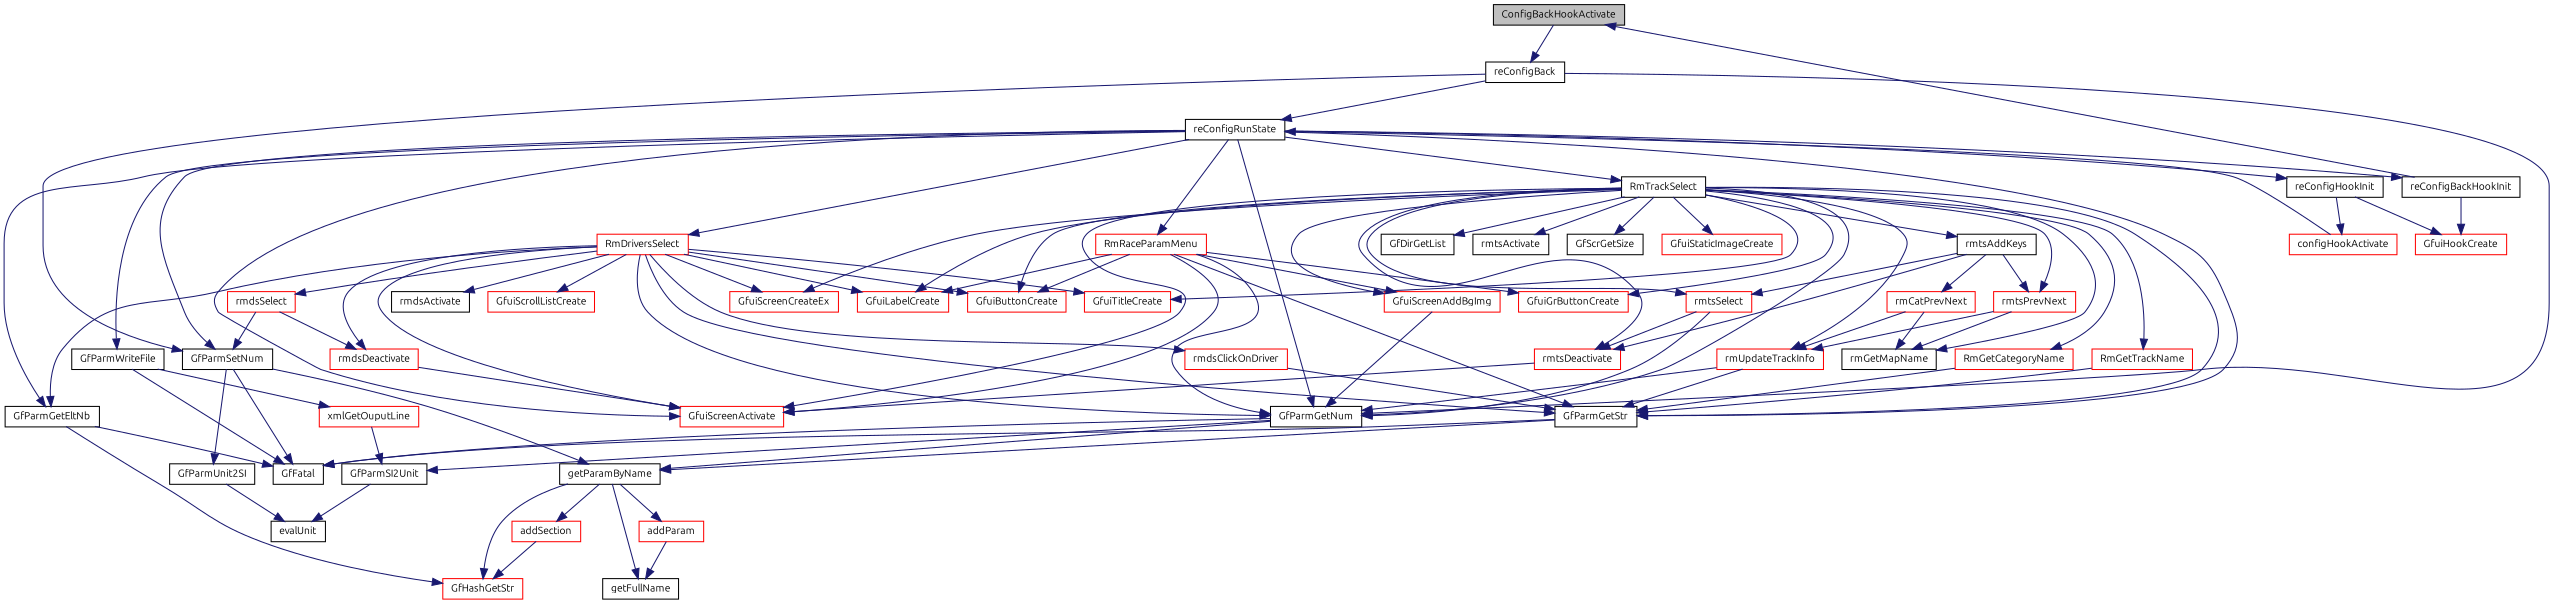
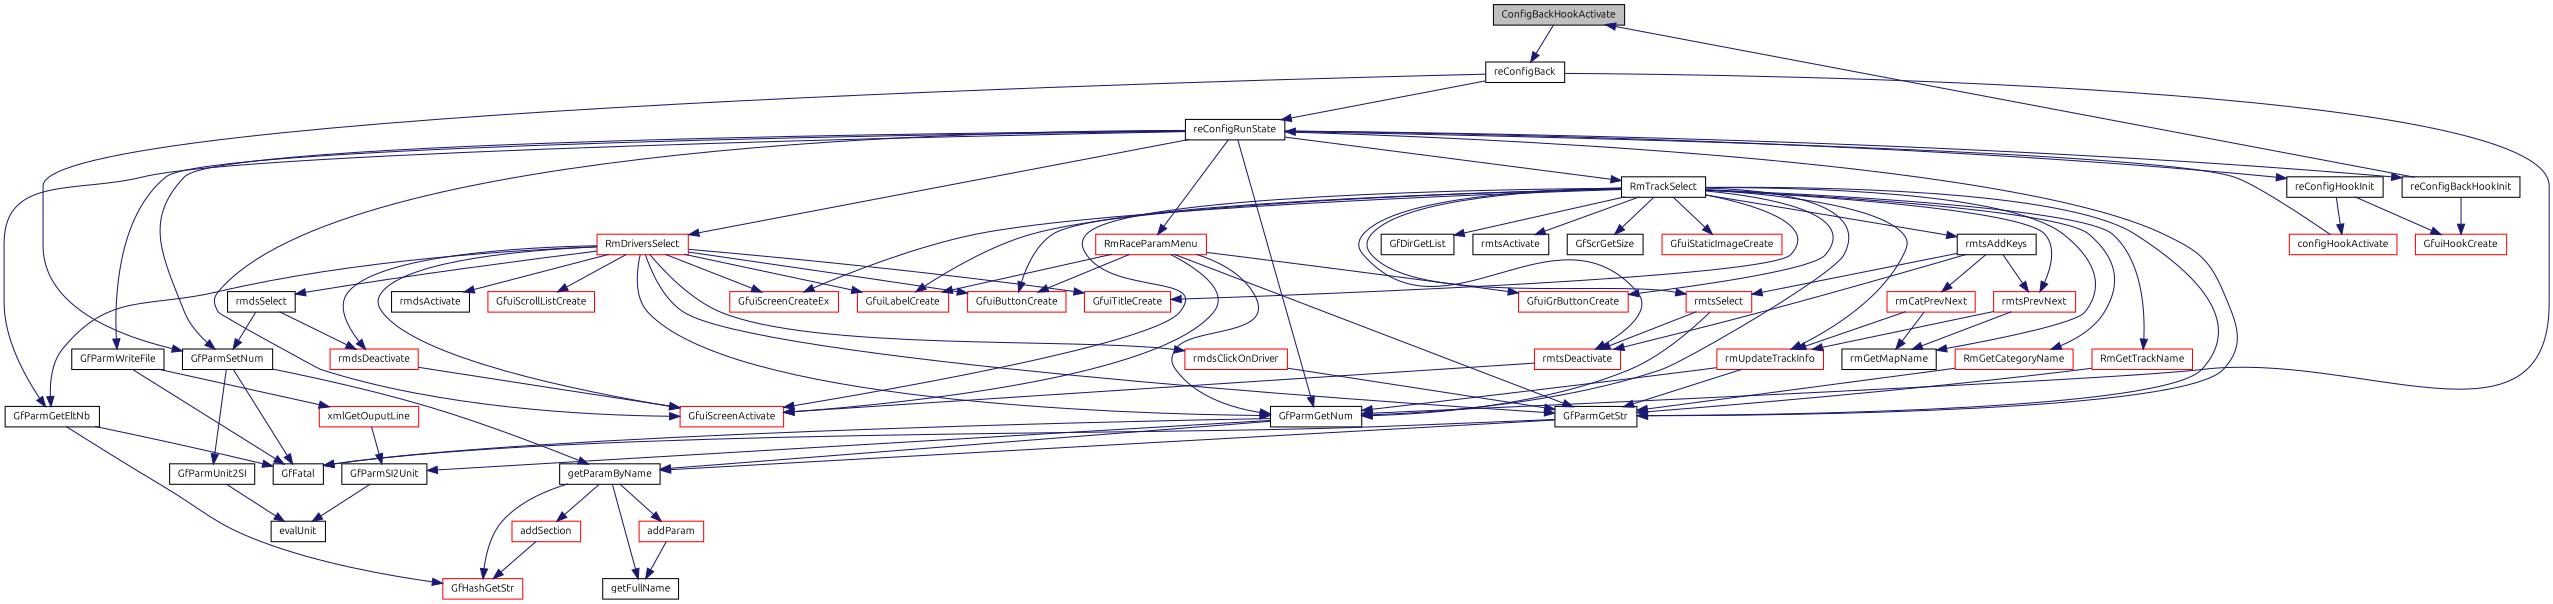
(261, 302) -> (261, 302)
(1442, 302) -> none
